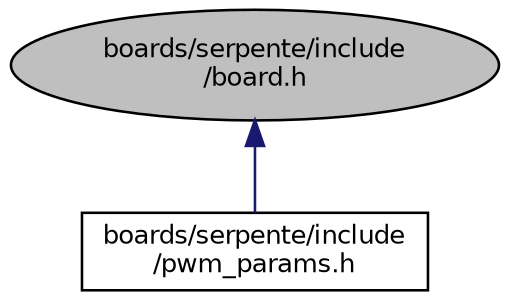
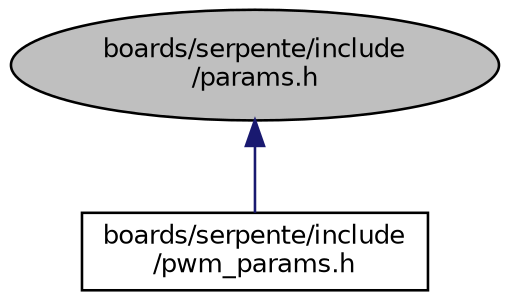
(255, 65) -> (255, 65)
